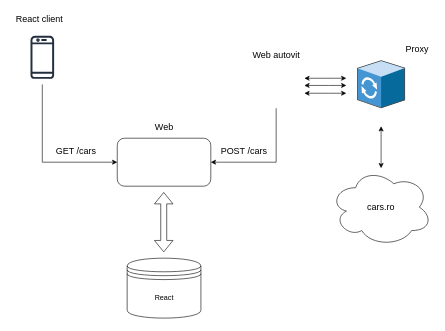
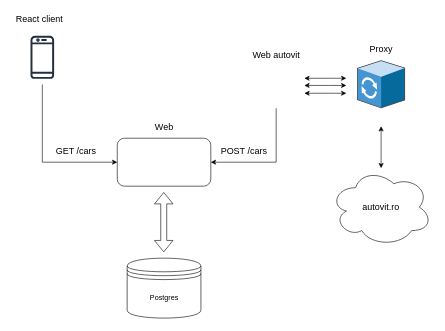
(417, 48) -> (381, 48)
(381, 207) -> (381, 207)
(164, 299) -> (164, 299)
